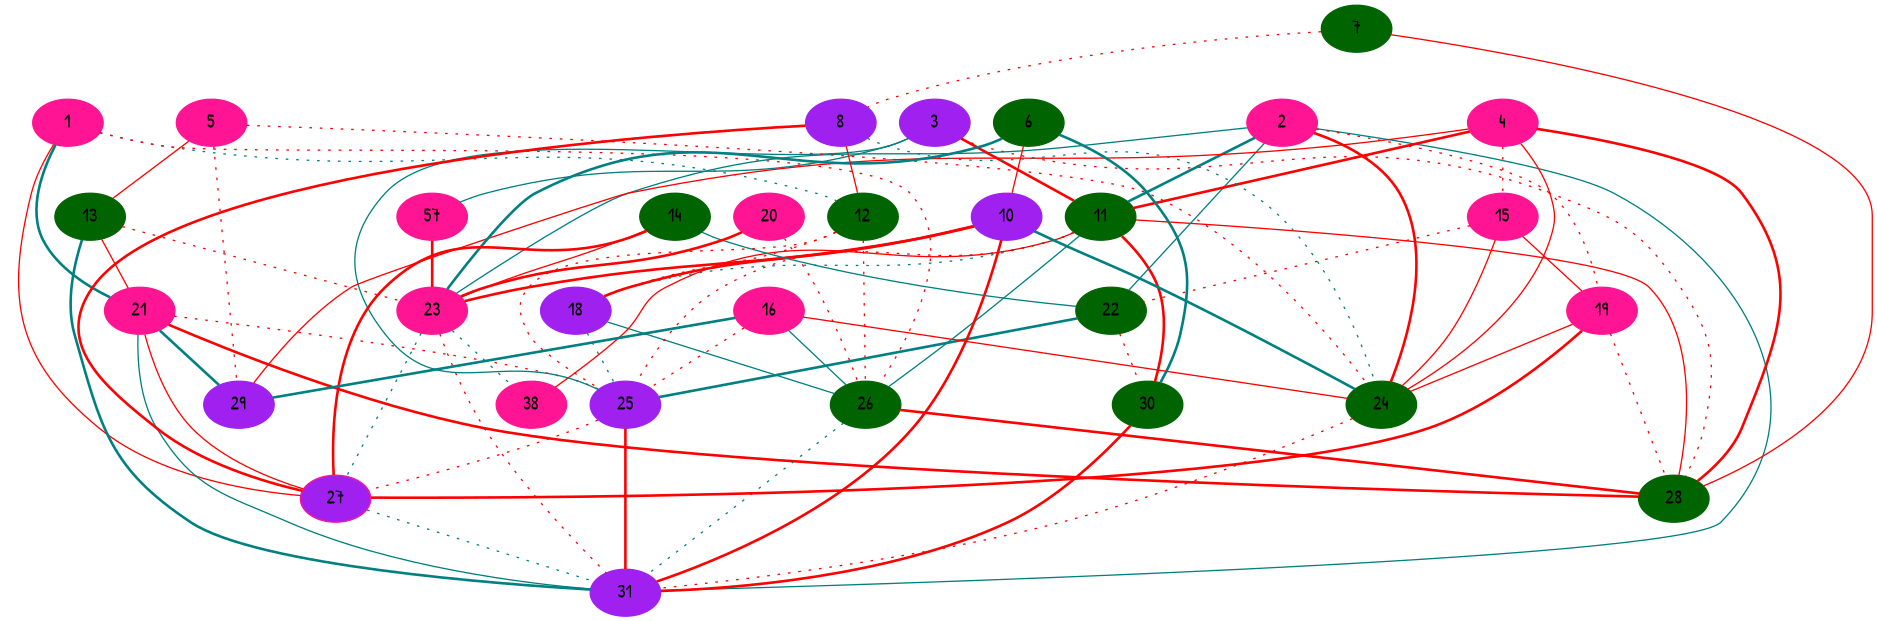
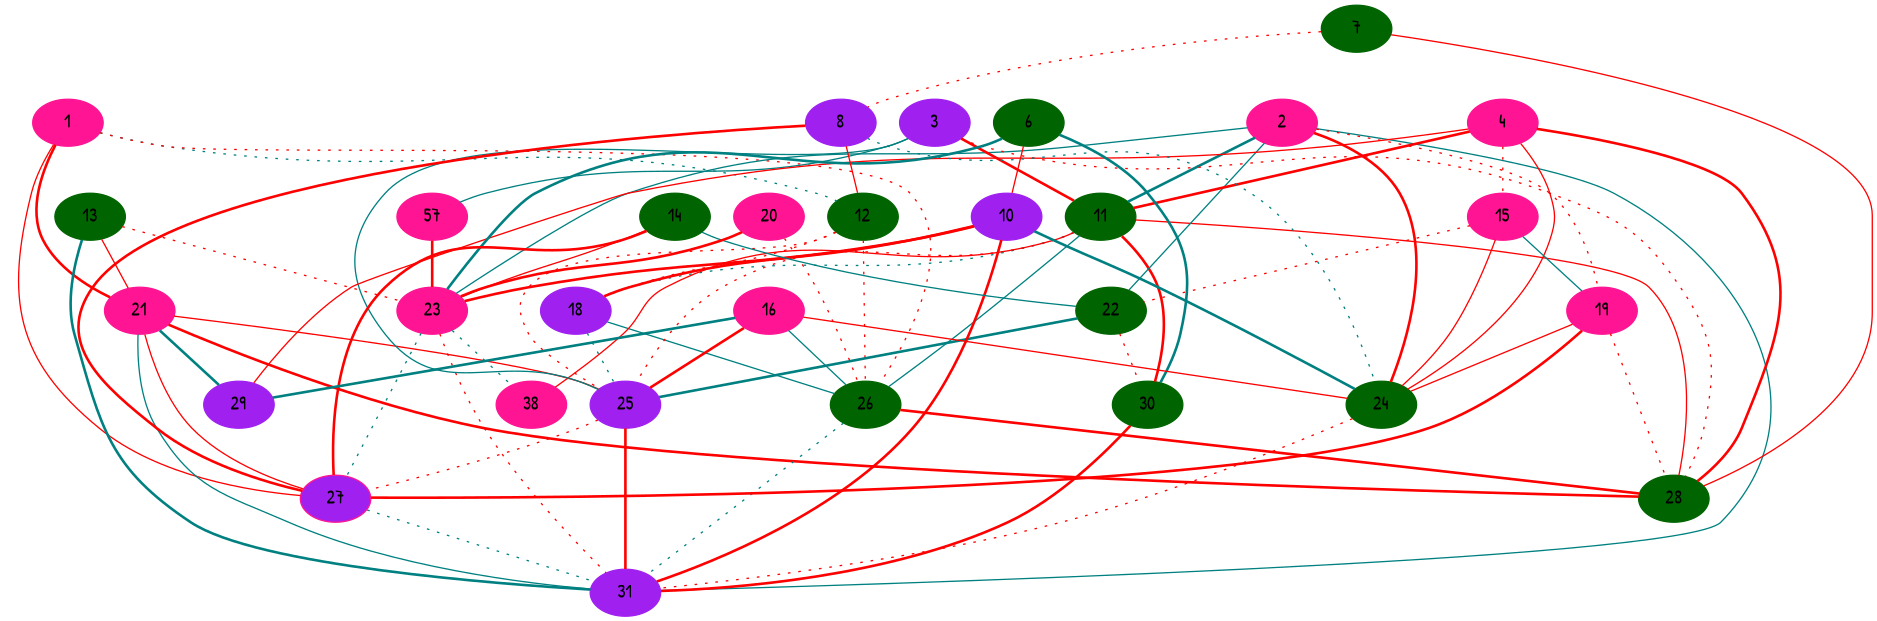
(212, 123) -> none
(41, 235) -> (41, 235)
(1558, 269) -> (1558, 269)
(377, 343) -> (377, 343)
(695, 359) -> (695, 359)
